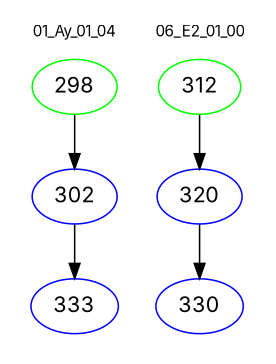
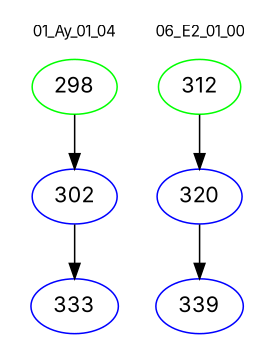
(200, 306) -> (200, 306)
